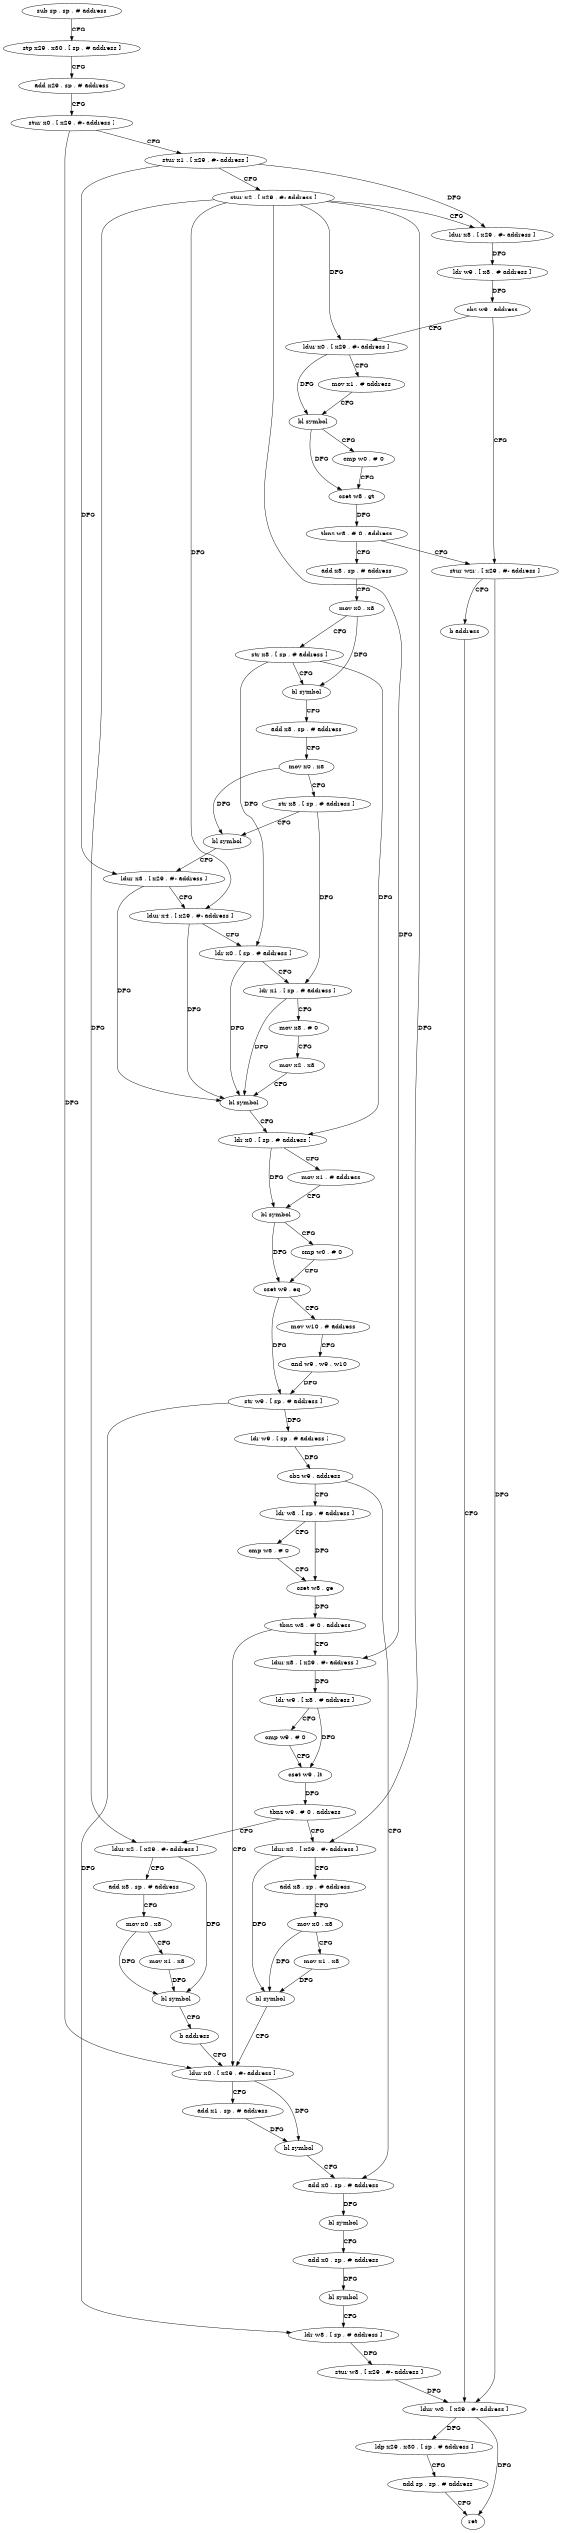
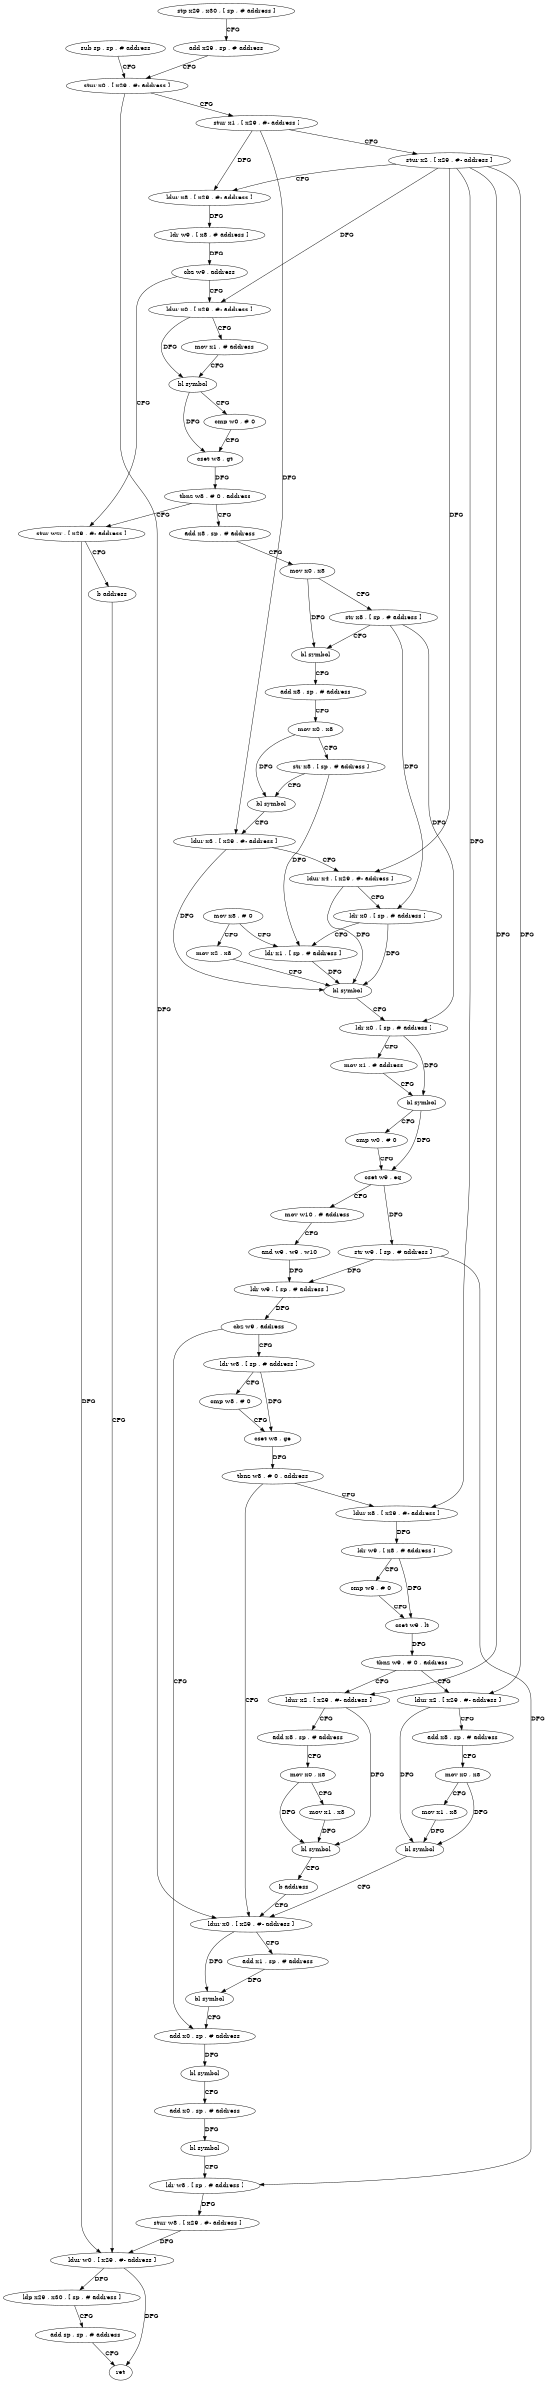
(72, 28) -> (121, 65)
(298, 1007) -> (255, 937)
(303, 1381) -> (289, 1269)
